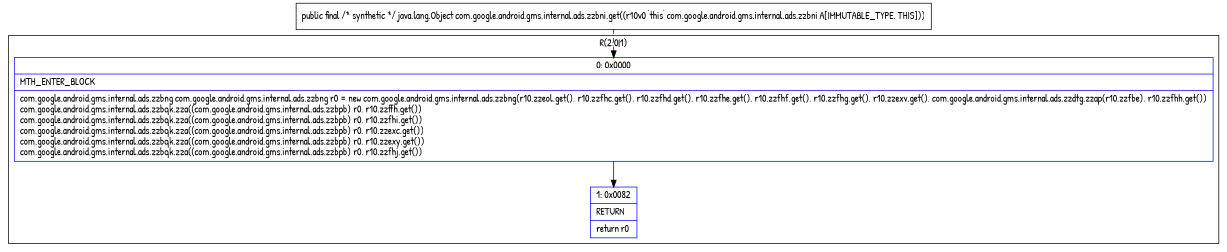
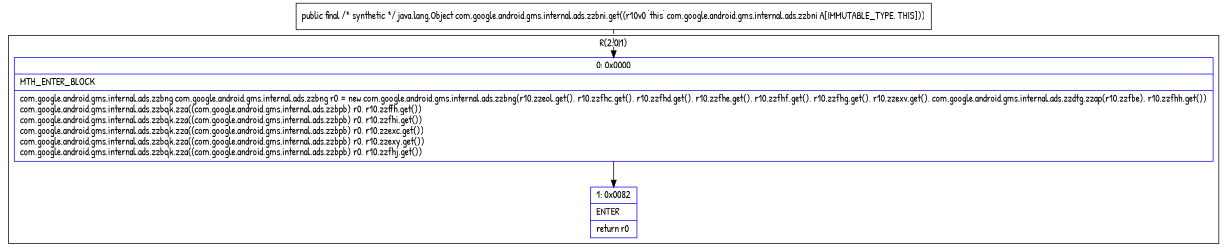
(610, 212) -> (608, 212)
